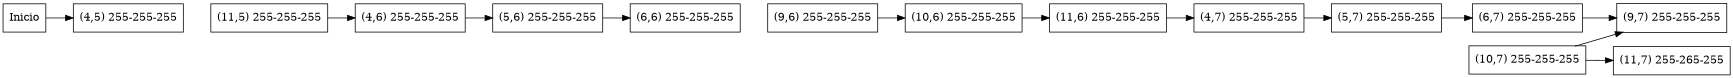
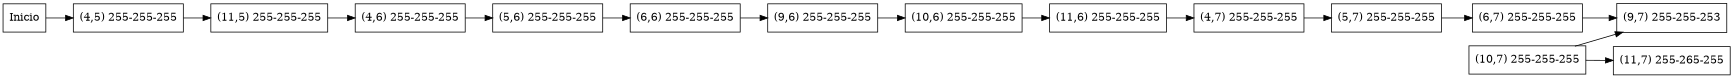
none -> (193, 18)
none -> (750, 18)
(1672, 18) -> (1672, 18)
